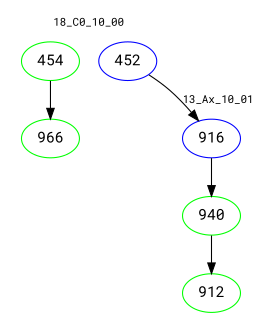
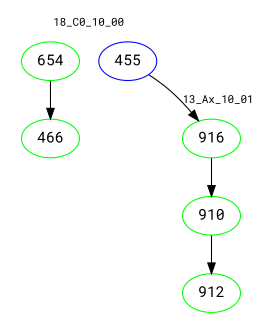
(50, 61) -> (50, 61)
(128, 61) -> (128, 61)
(50, 138) -> (50, 138)
(212, 138) -> (212, 138)
(212, 216) -> (212, 216)
